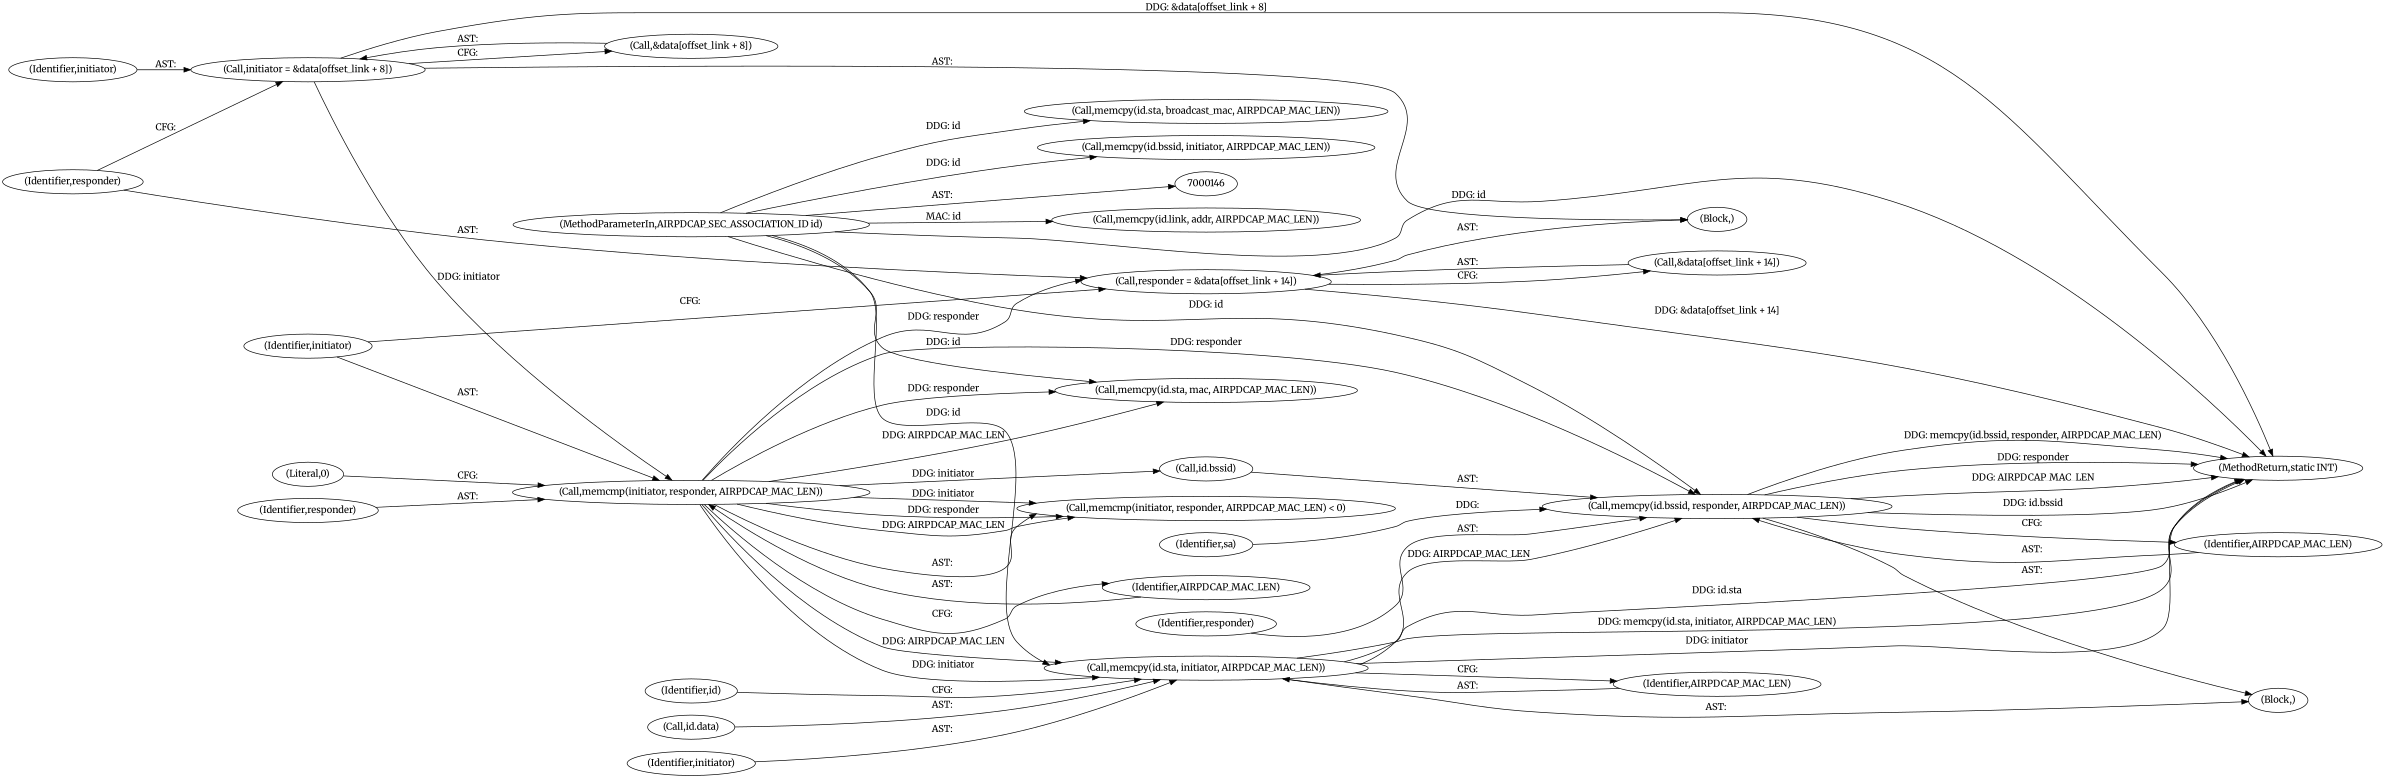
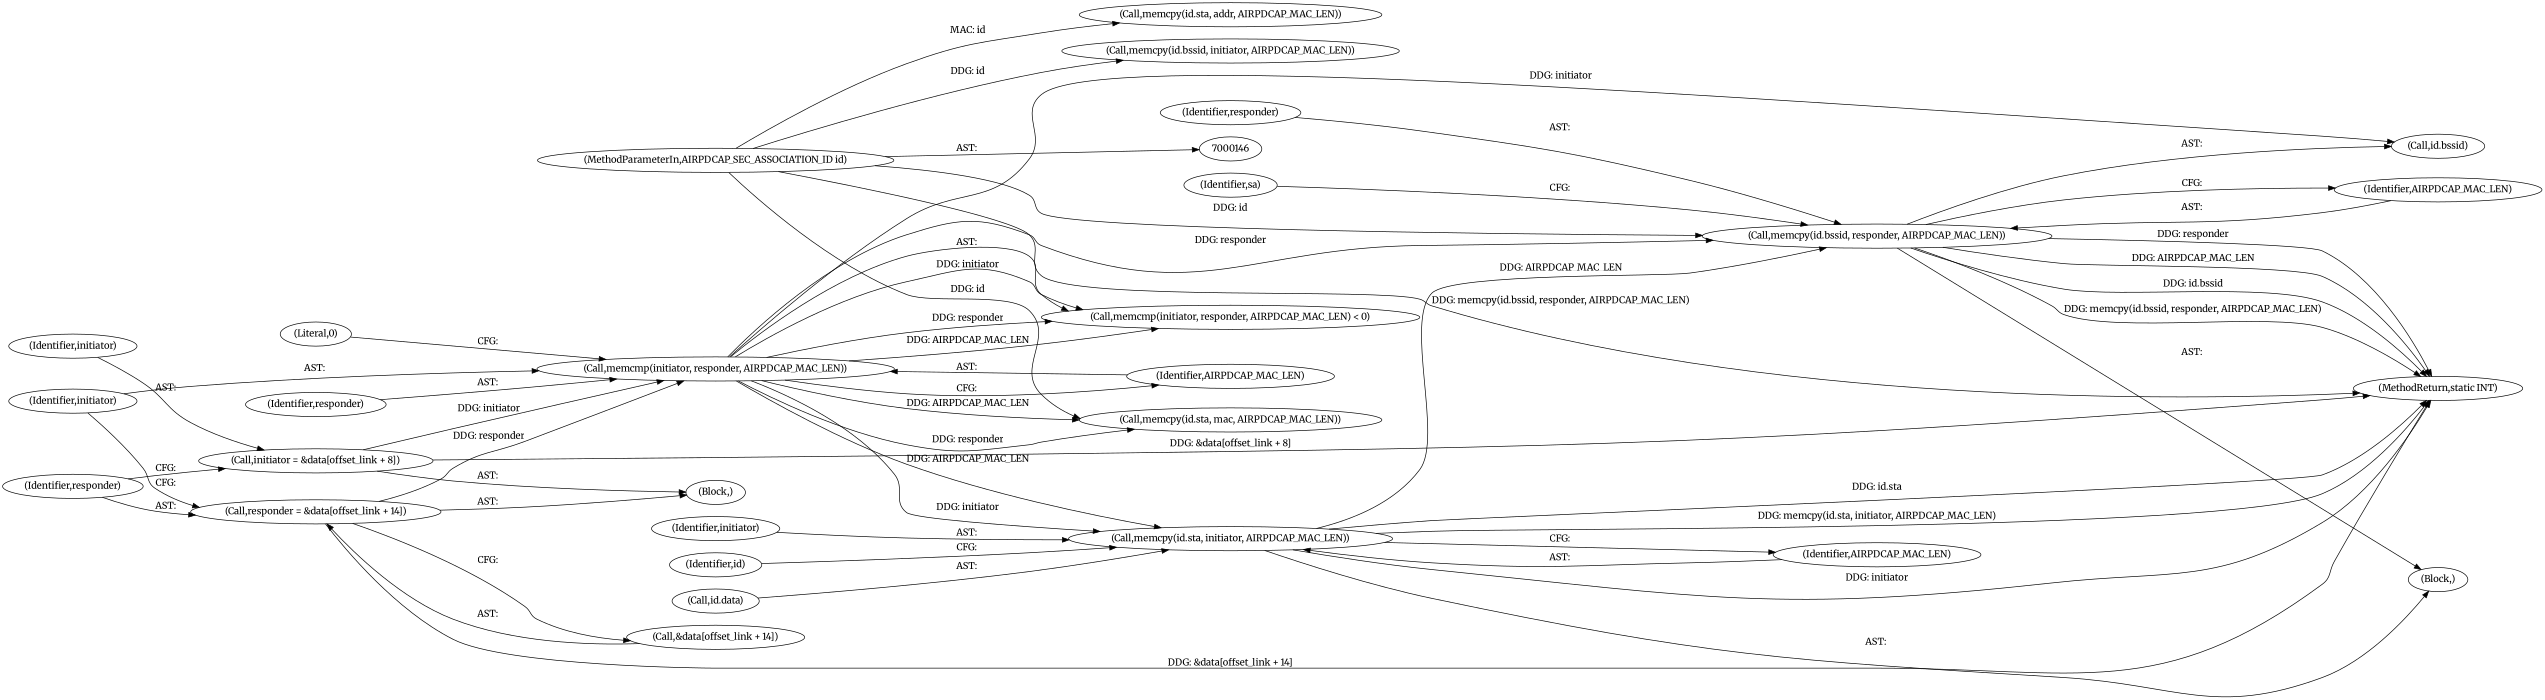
(691, 46) -> none
(1206, 111) -> none
(1469, 196) -> (1561, 301)
(1206, 220) -> (1231, 15)
(864, 347) -> (527, 441)
(946, 424) -> none
(1421, 485) -> (2142, 163)
(1469, 505) -> (1561, 188)
